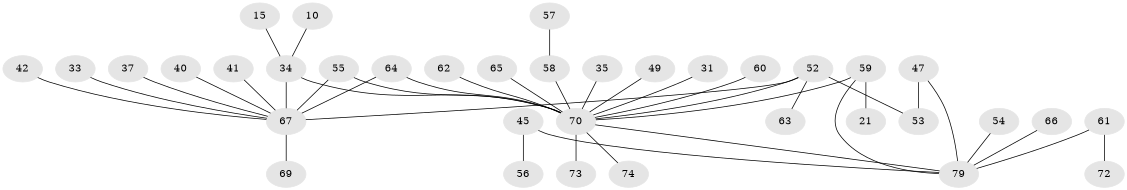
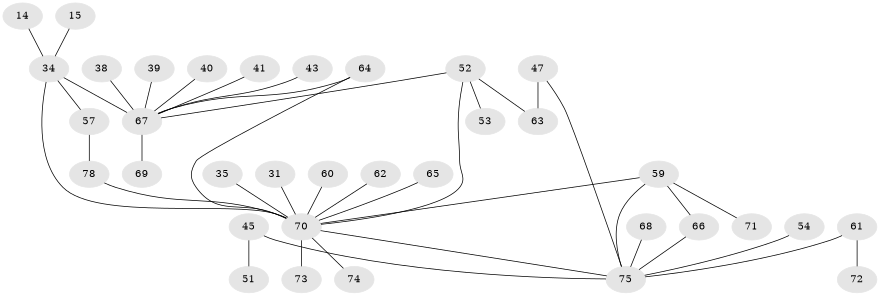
(313, 16) -> (23, 16)
(23, 69) -> (313, 69)
(75, 69) -> (102, 69)
(128, 69) -> (154, 69)
(339, 69) -> none
(550, 69) -> (89, 174)
(655, 69) -> none
none -> (69, 95)
(919, 95) -> (538, 95)
(866, 122) -> (752, 227)
(523, 174) -> (249, 280)
(959, 174) -> (626, 280)
none -> (679, 201)
none -> (646, 227)
